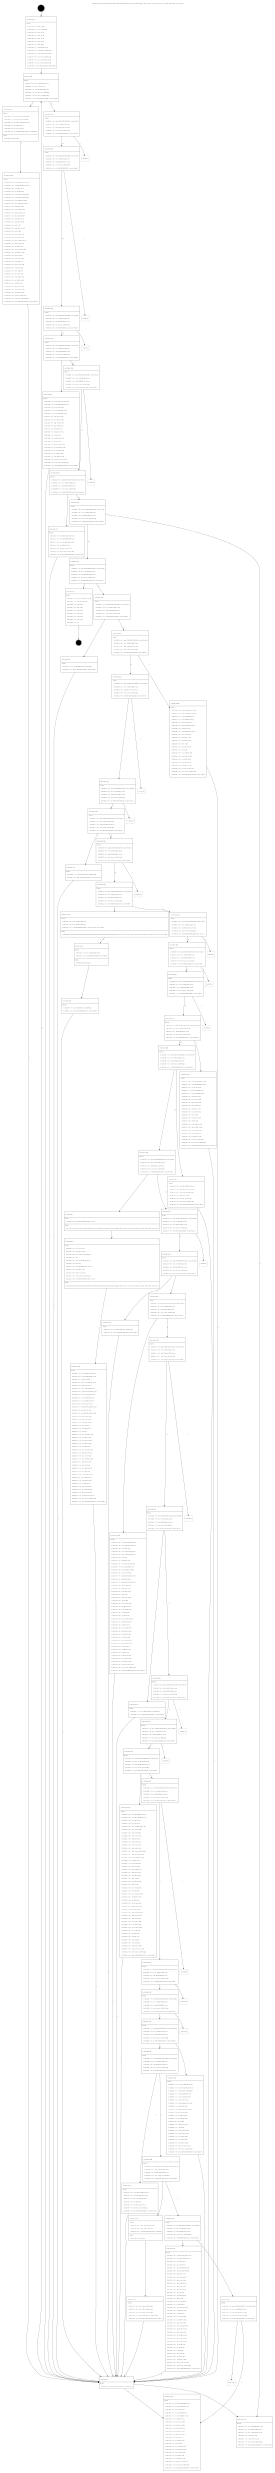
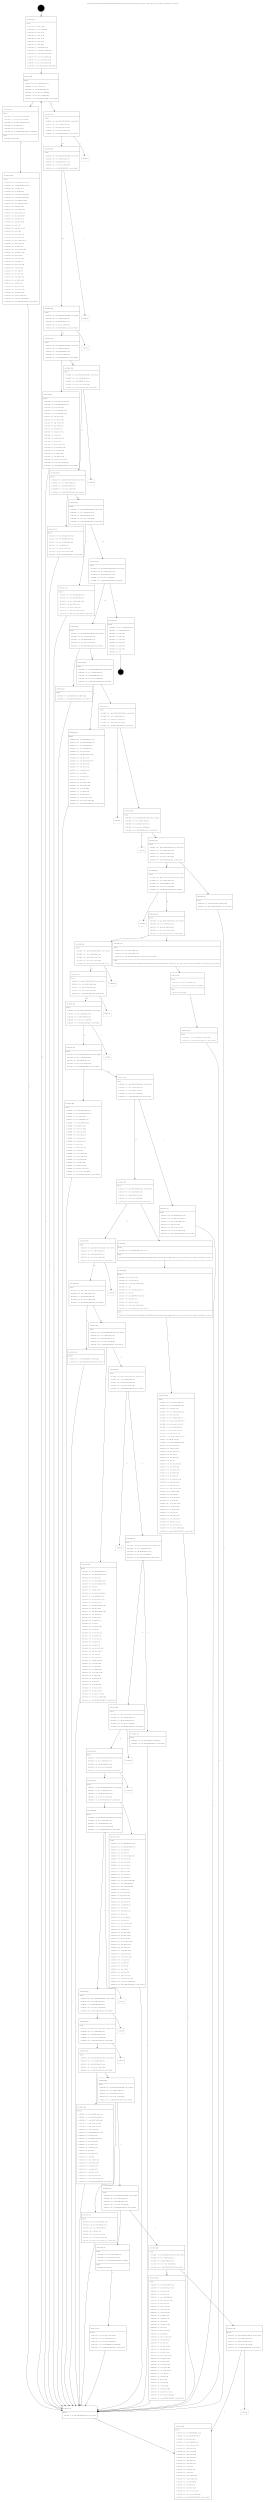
(189, 2391) -> (54, 1511)
